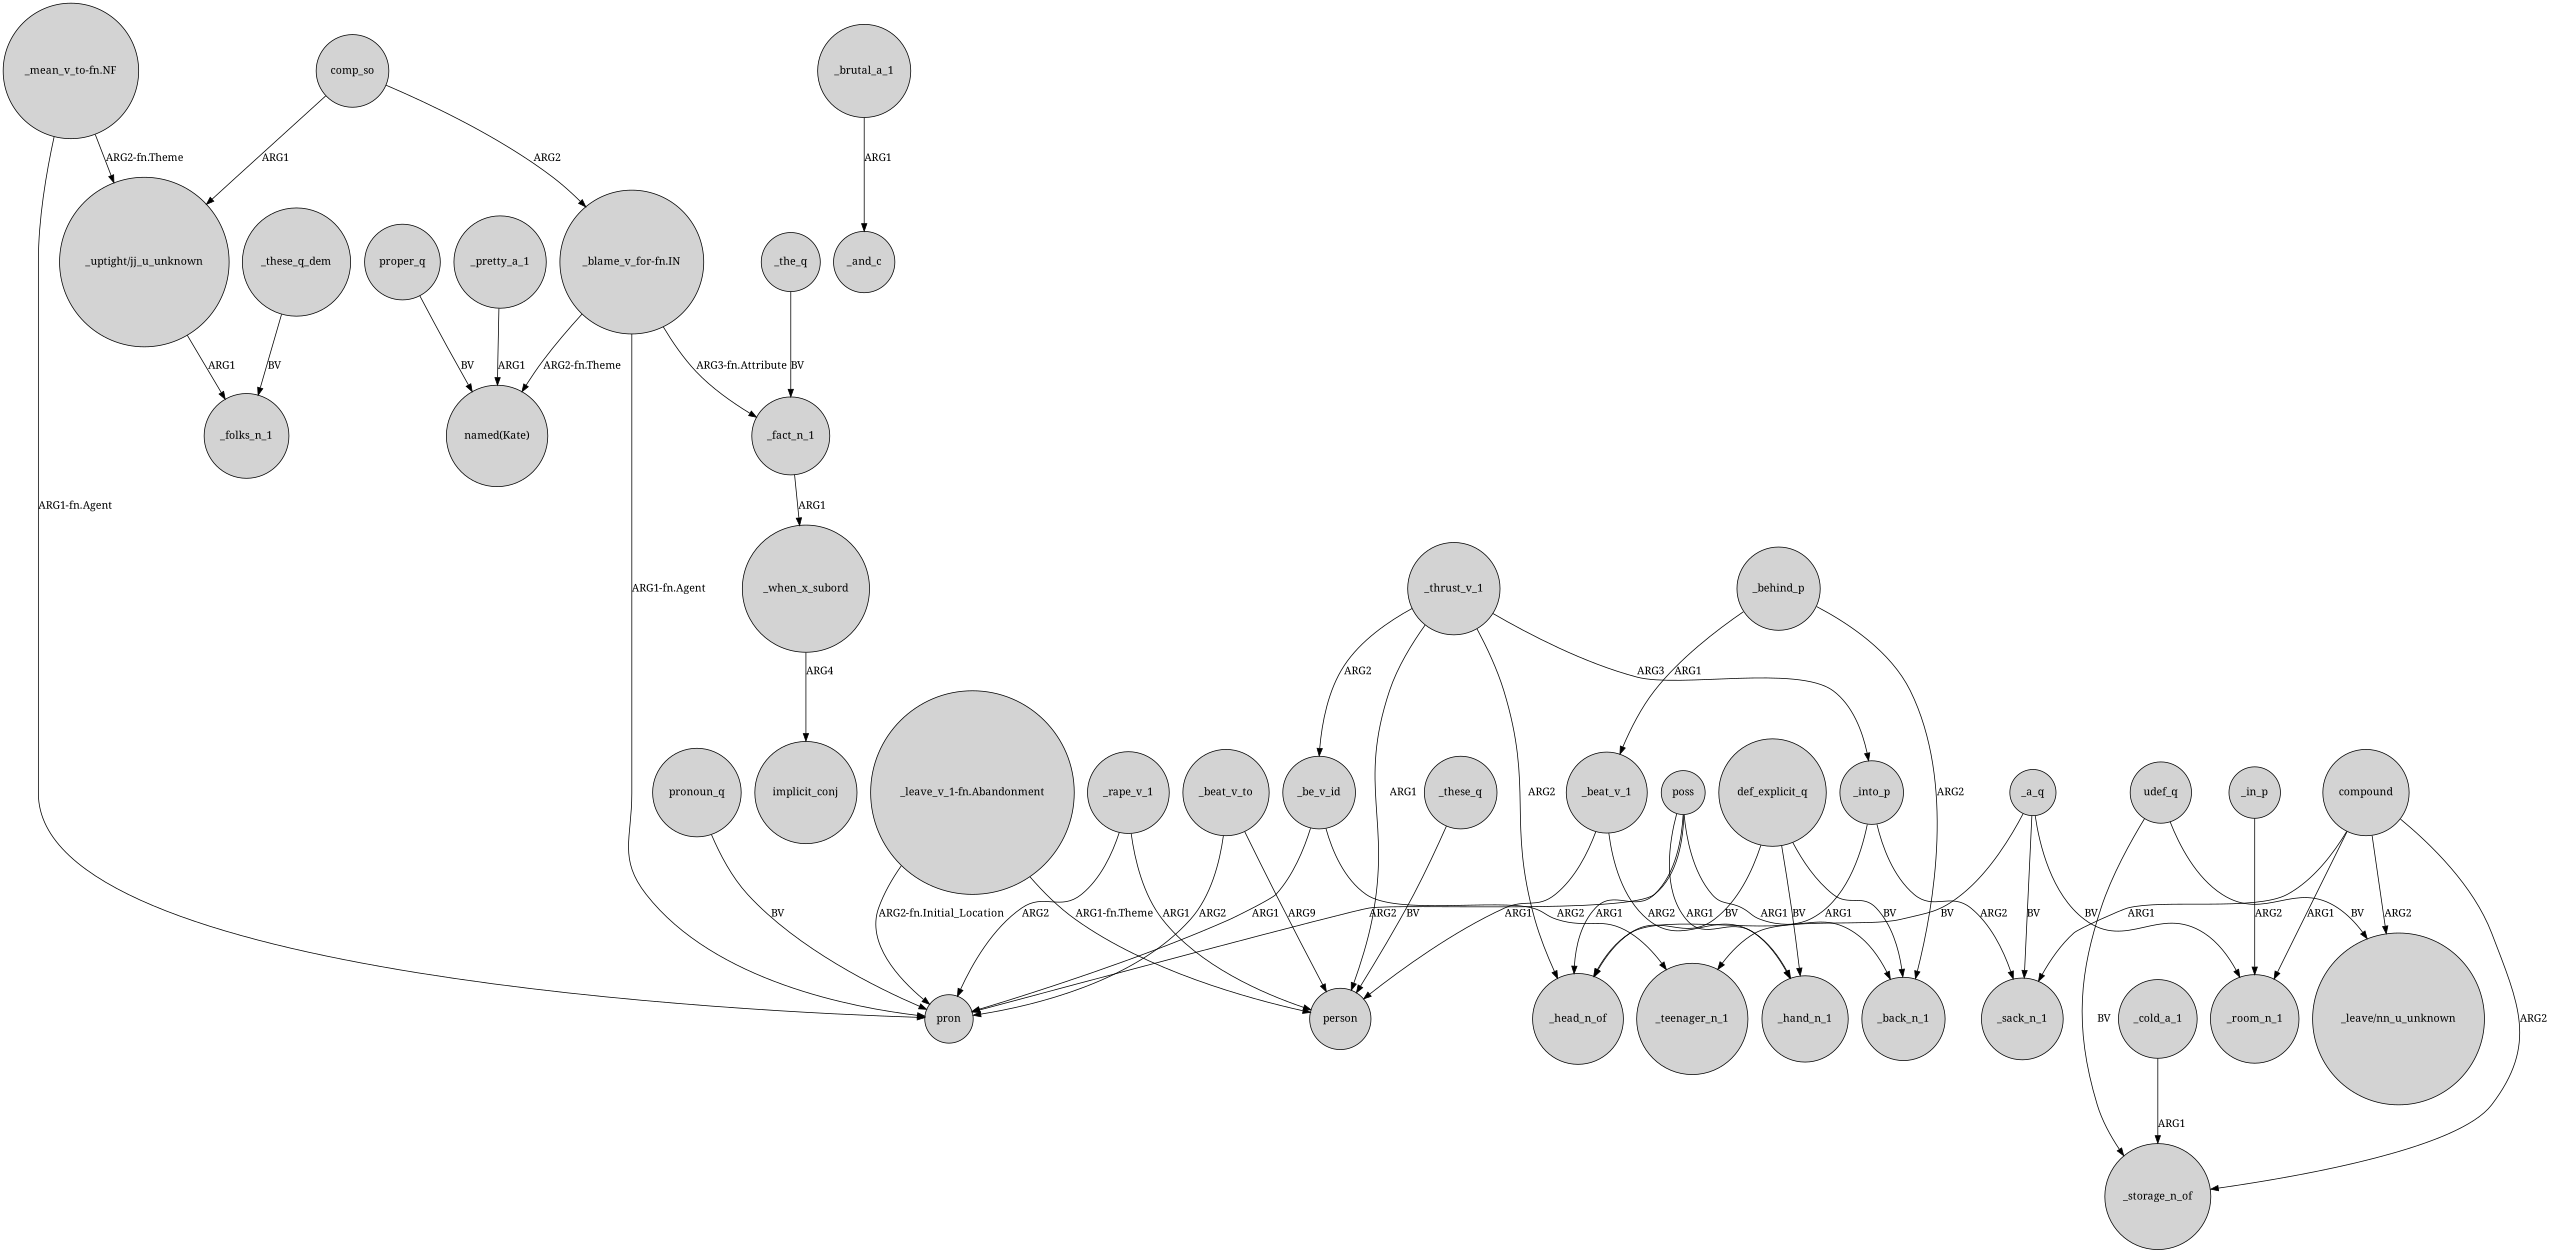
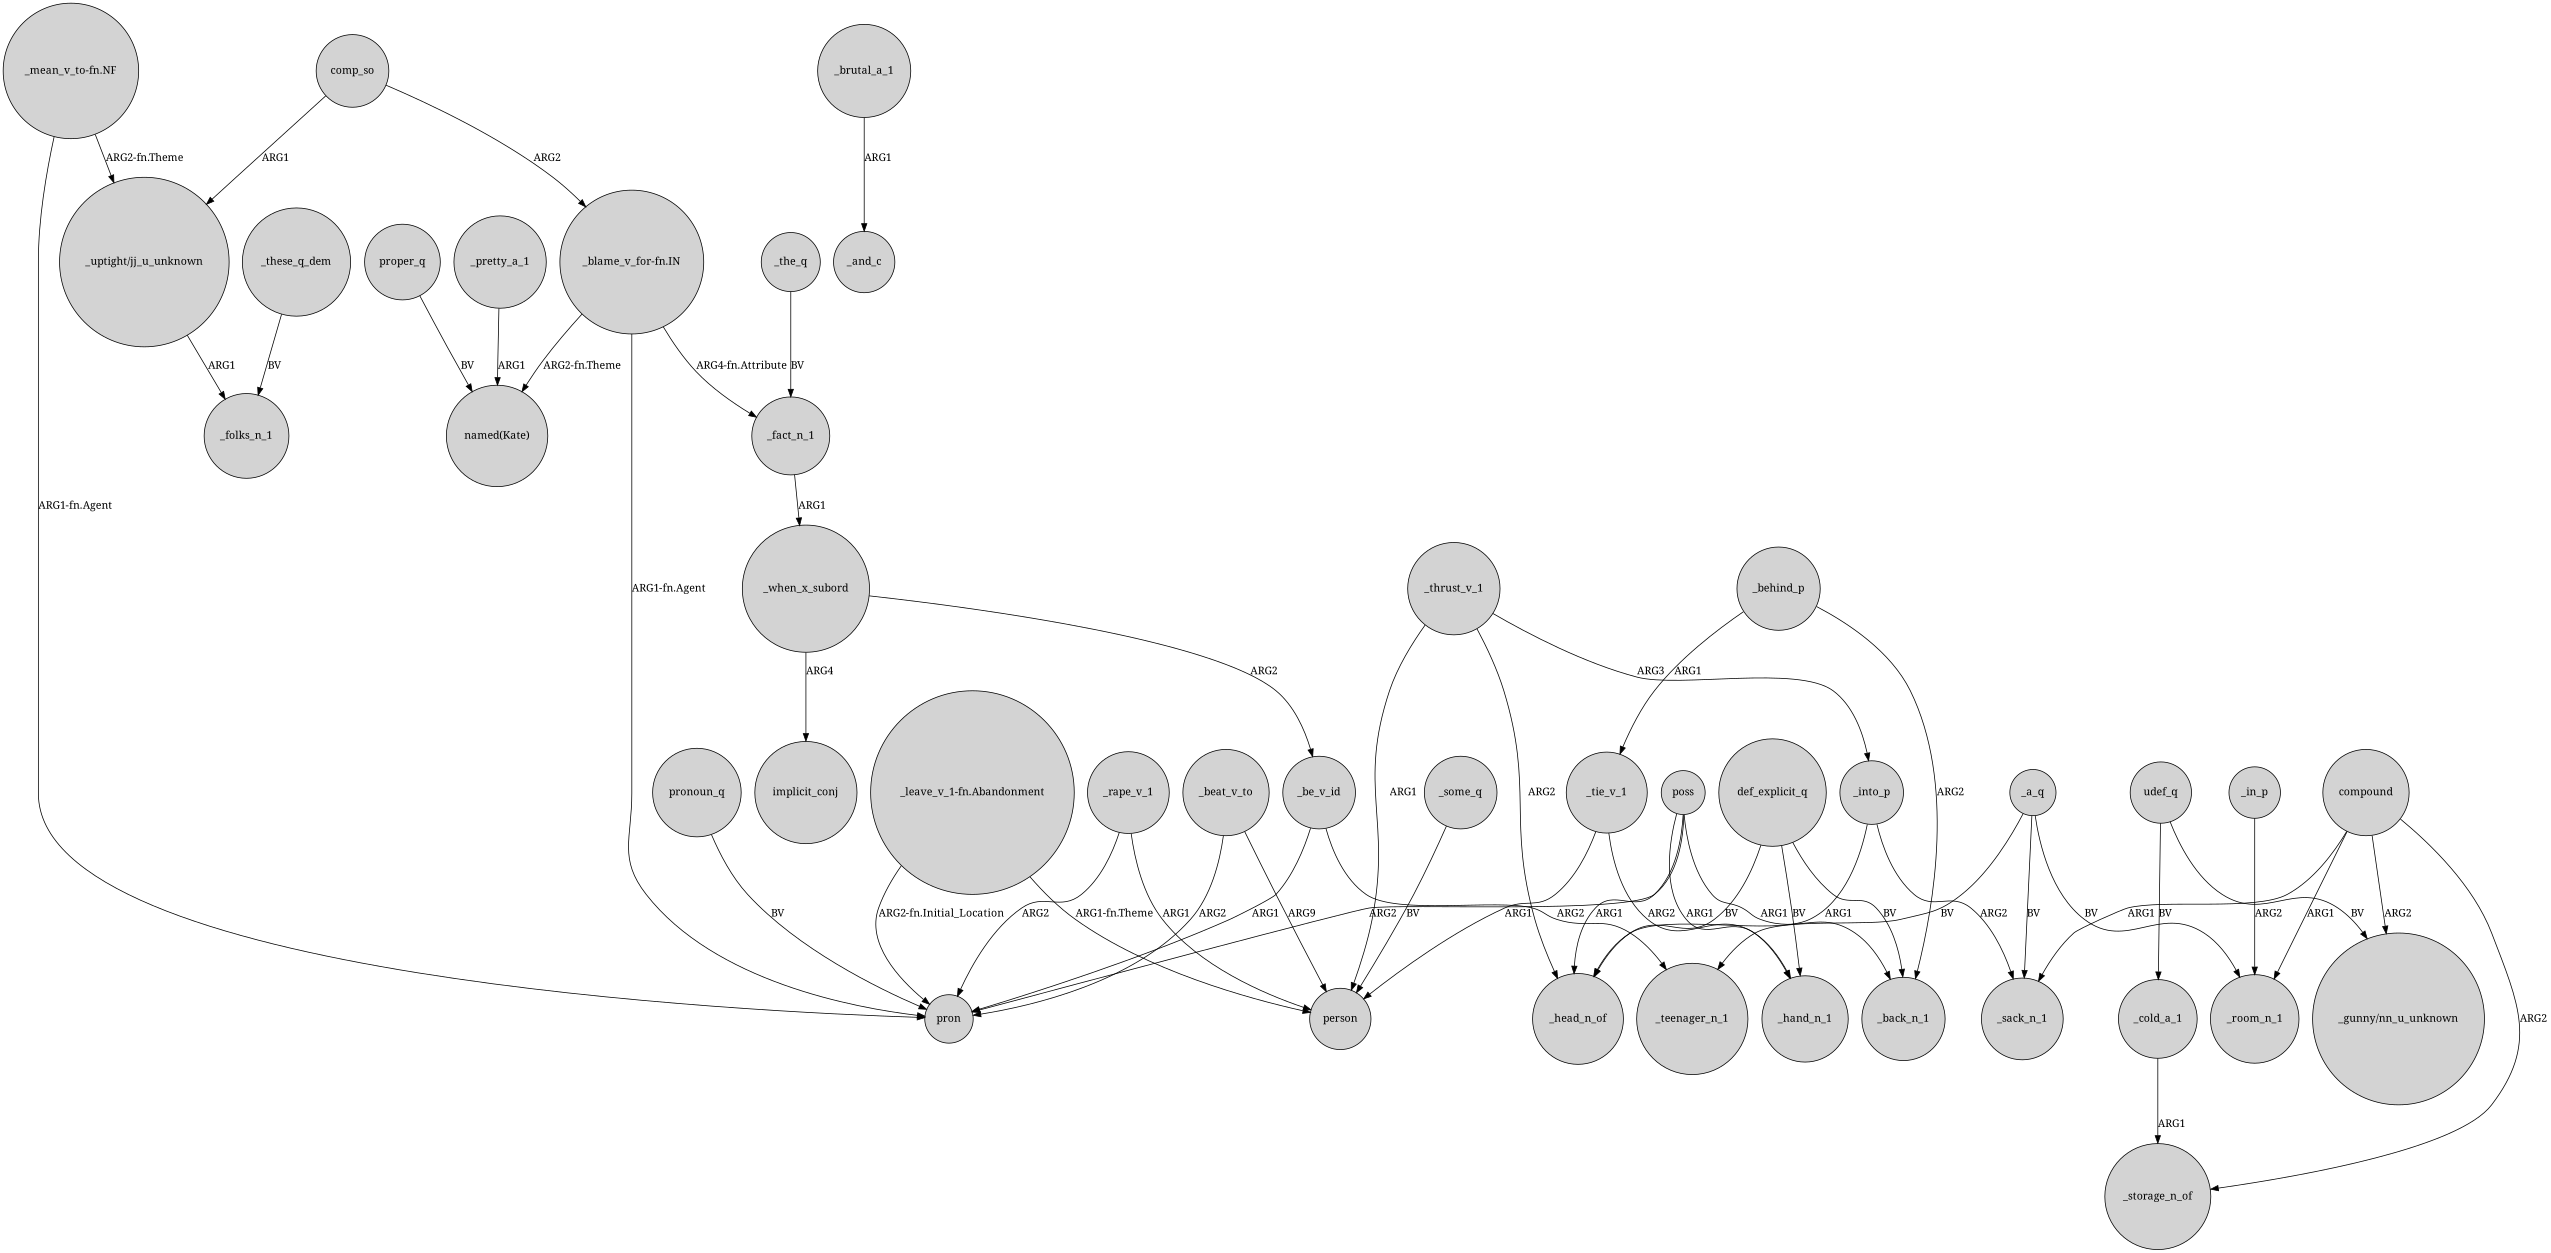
(742, 366) -> (742, 366)
(1345, 665) -> (1111, 633)
(1461, 793) -> (1461, 793)
(1607, 793) -> (1607, 793)
(2084, 981) -> (2159, 897)
(2399, 1019) -> (2399, 1019)
